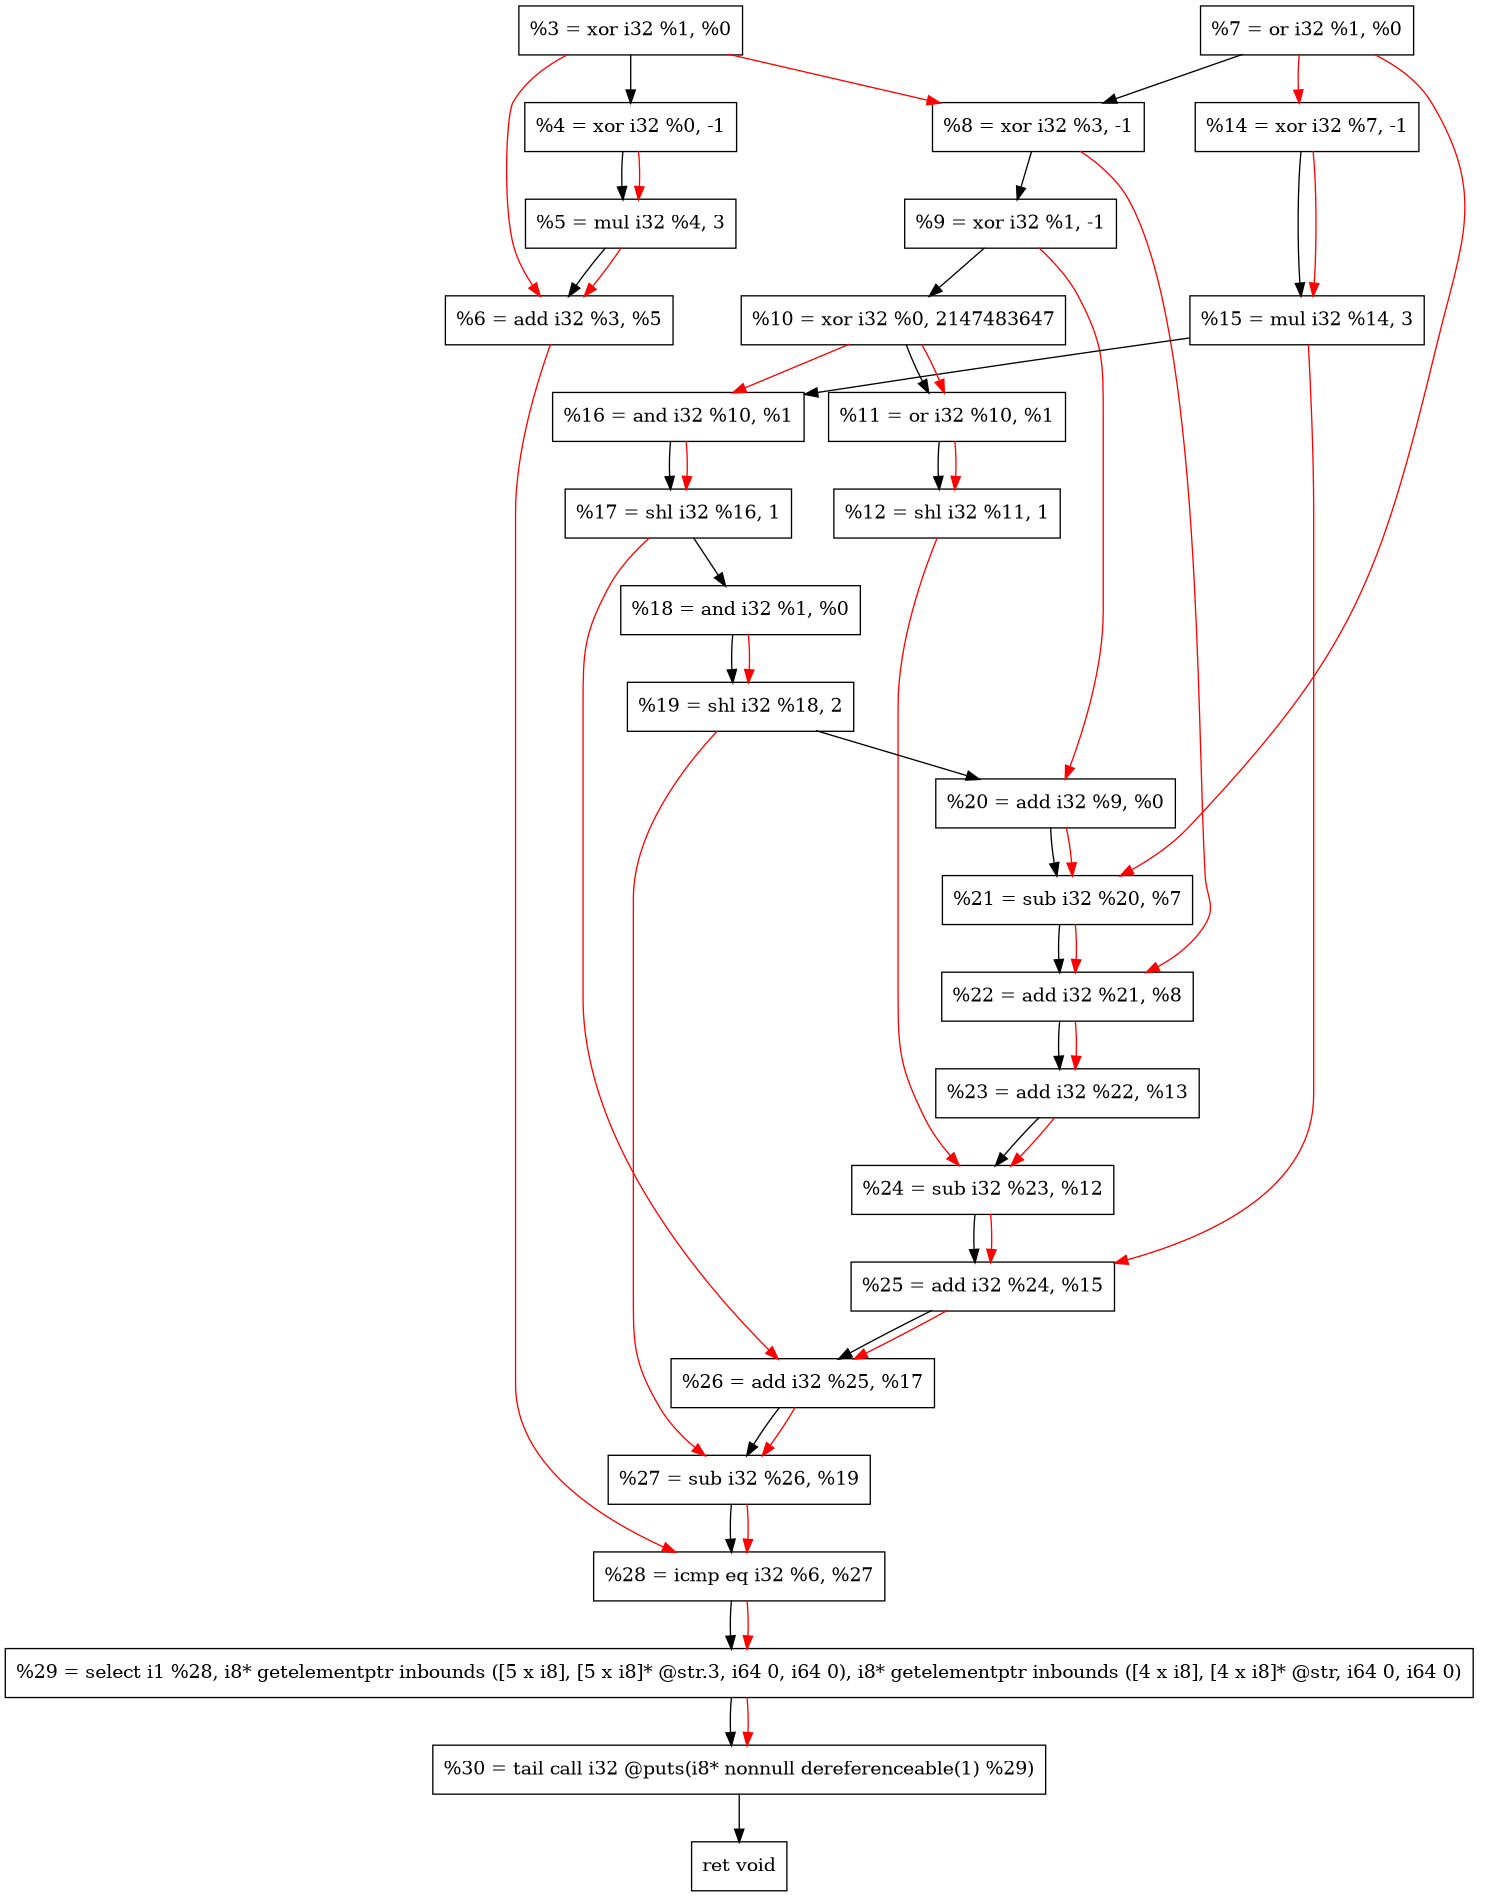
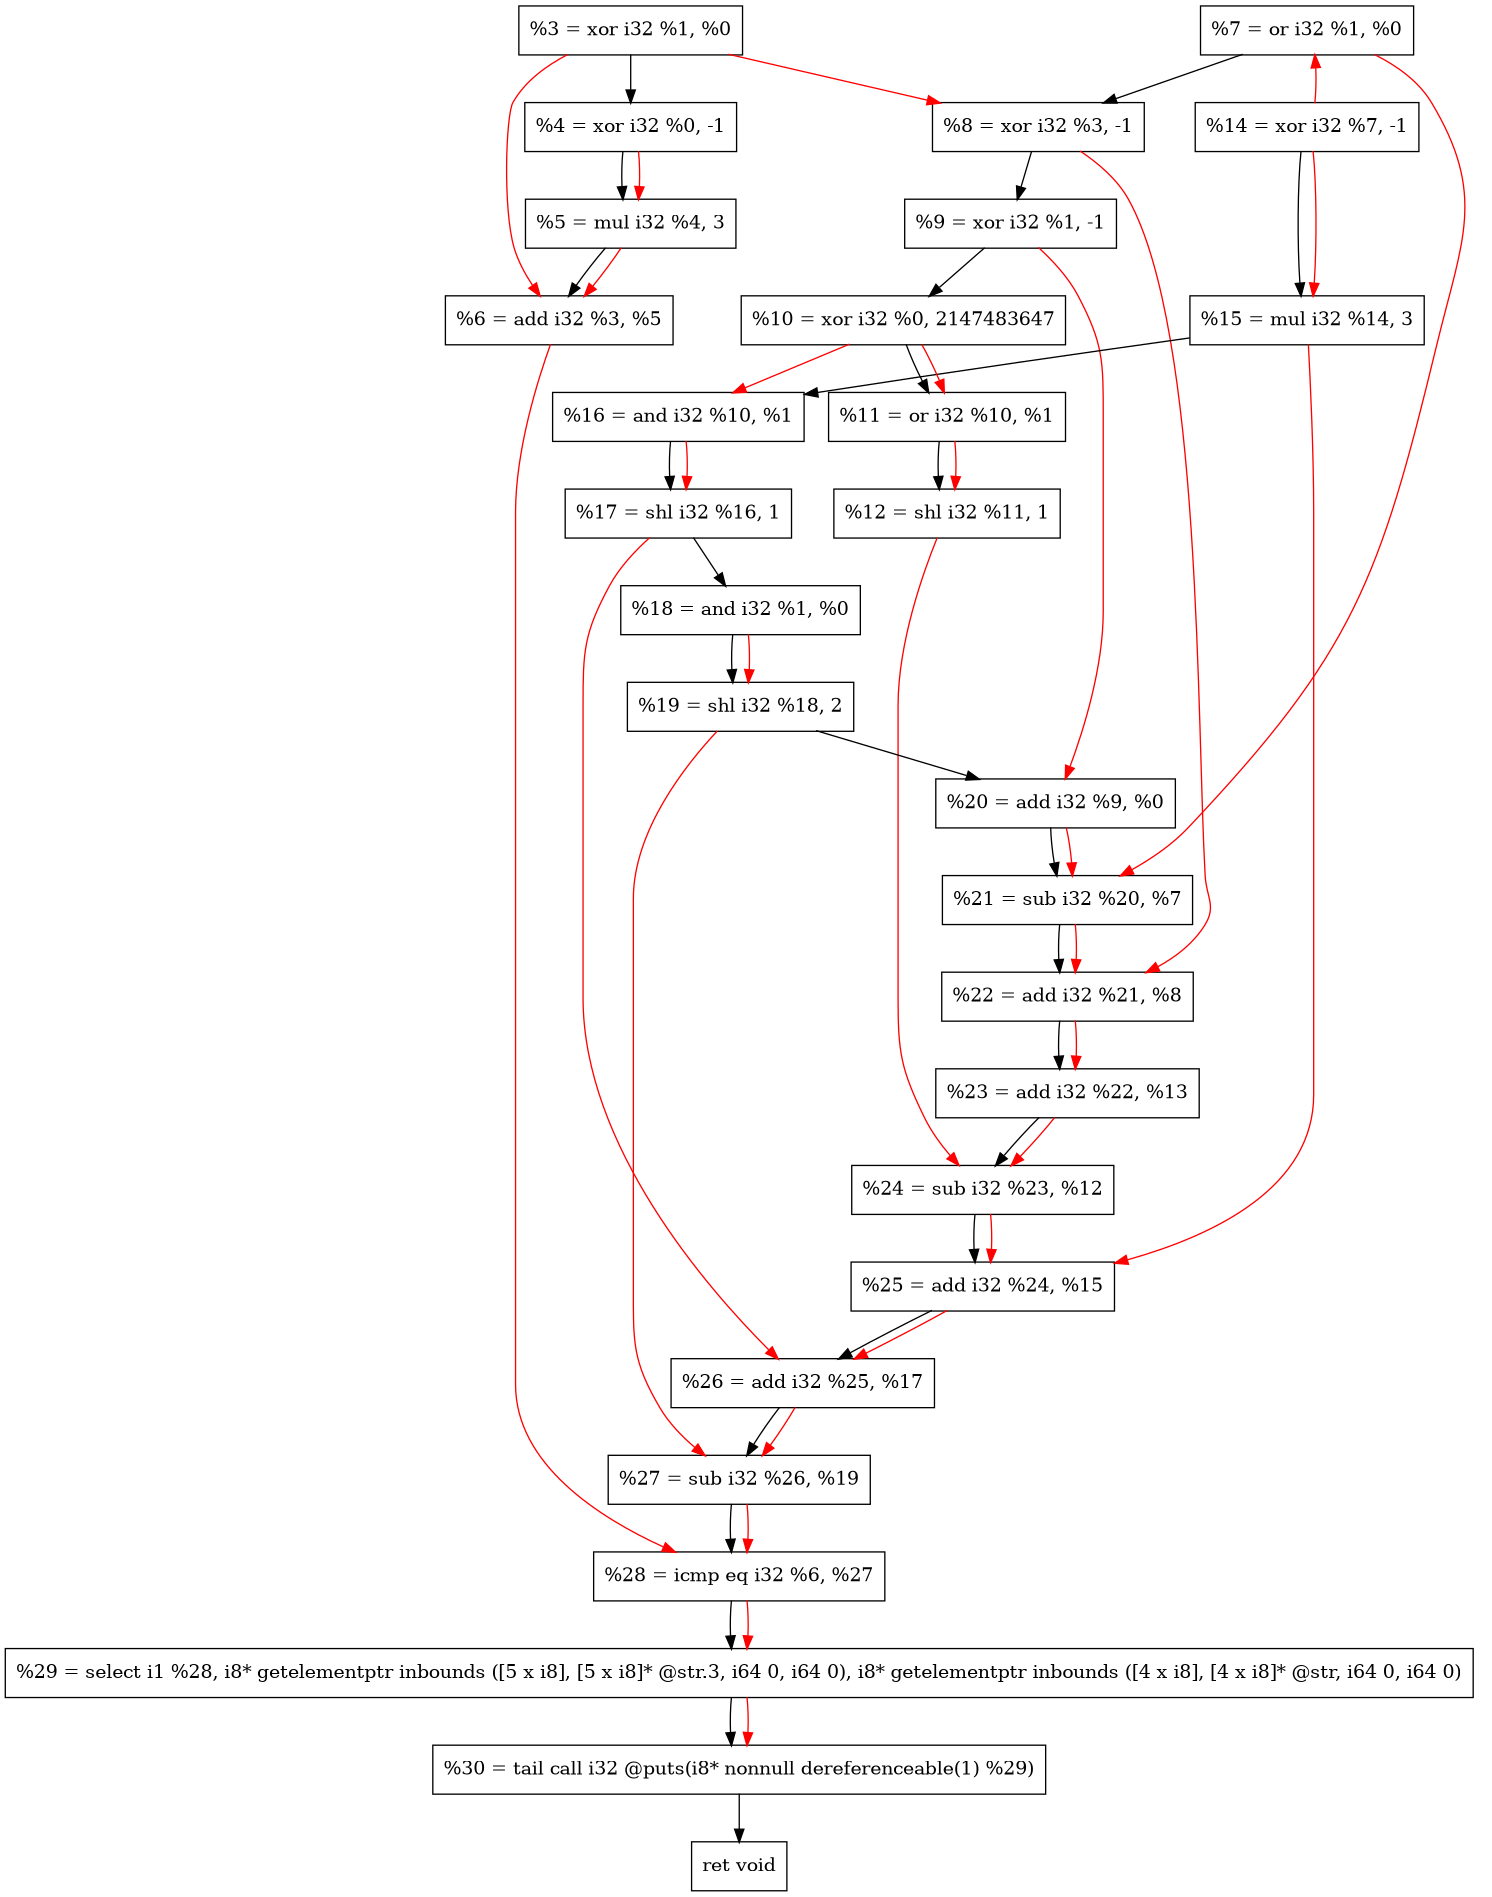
(1298, 72) -> (1316, 86)
